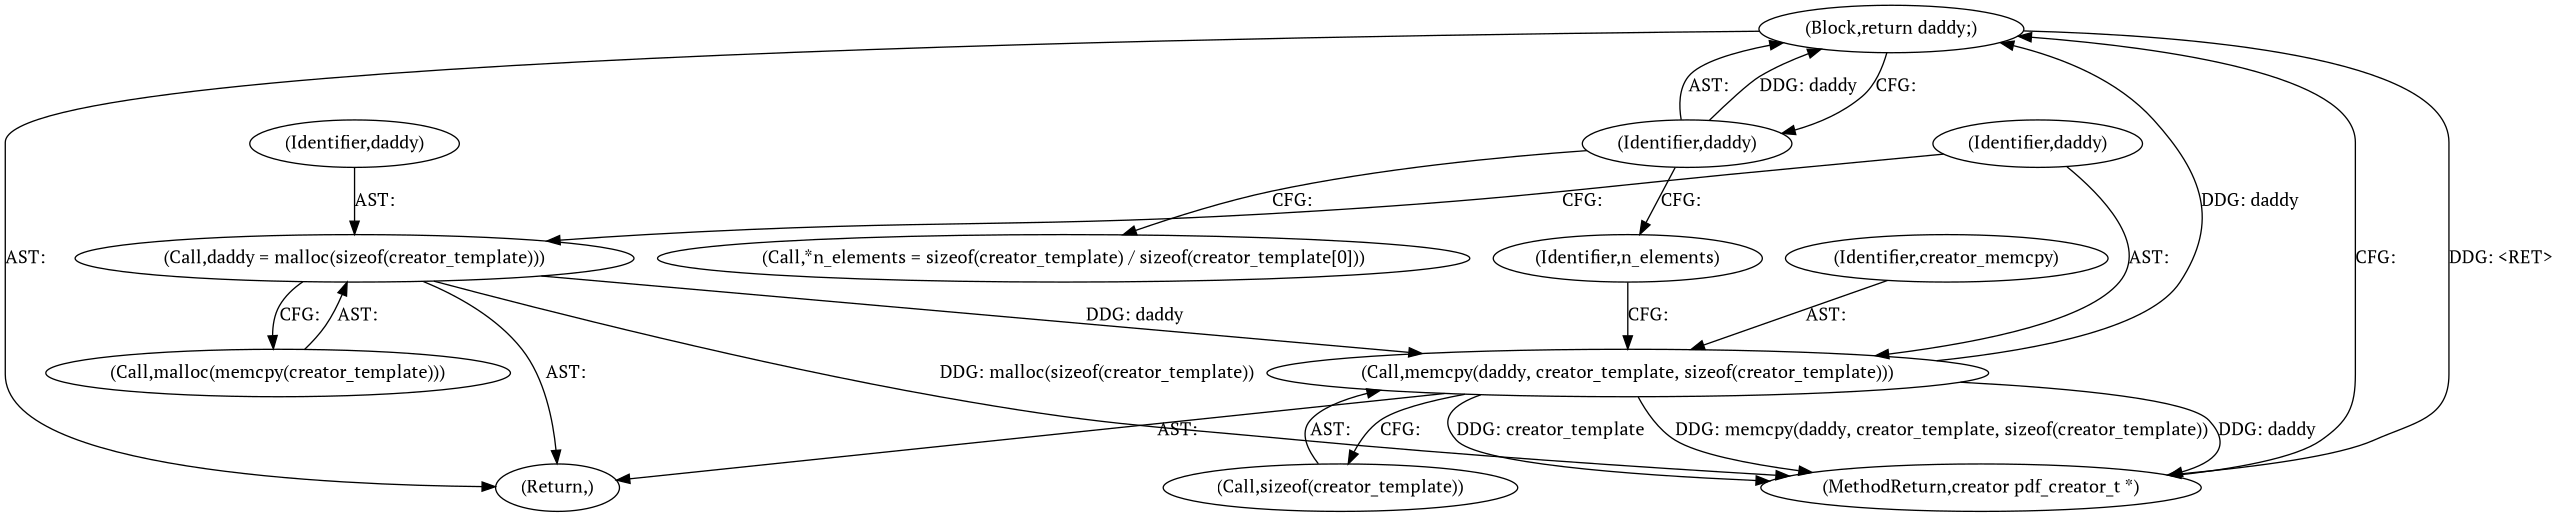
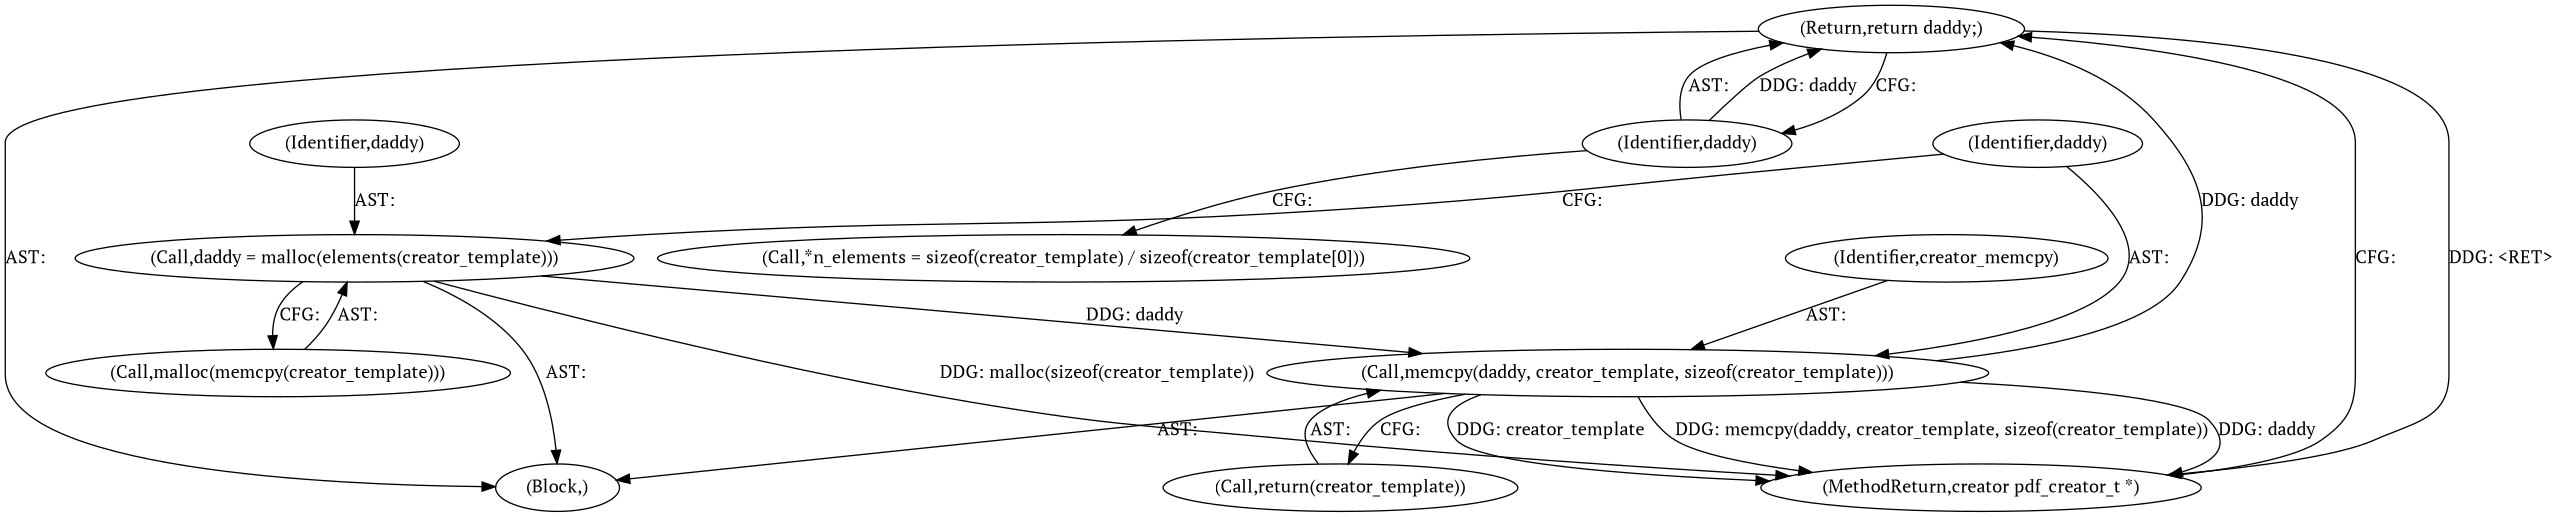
(1891, 29) -> (1891, 29)
(355, 258) -> (355, 258)
(1628, 258) -> none
(558, 488) -> (558, 488)
(1340, 488) -> (1340, 488)
